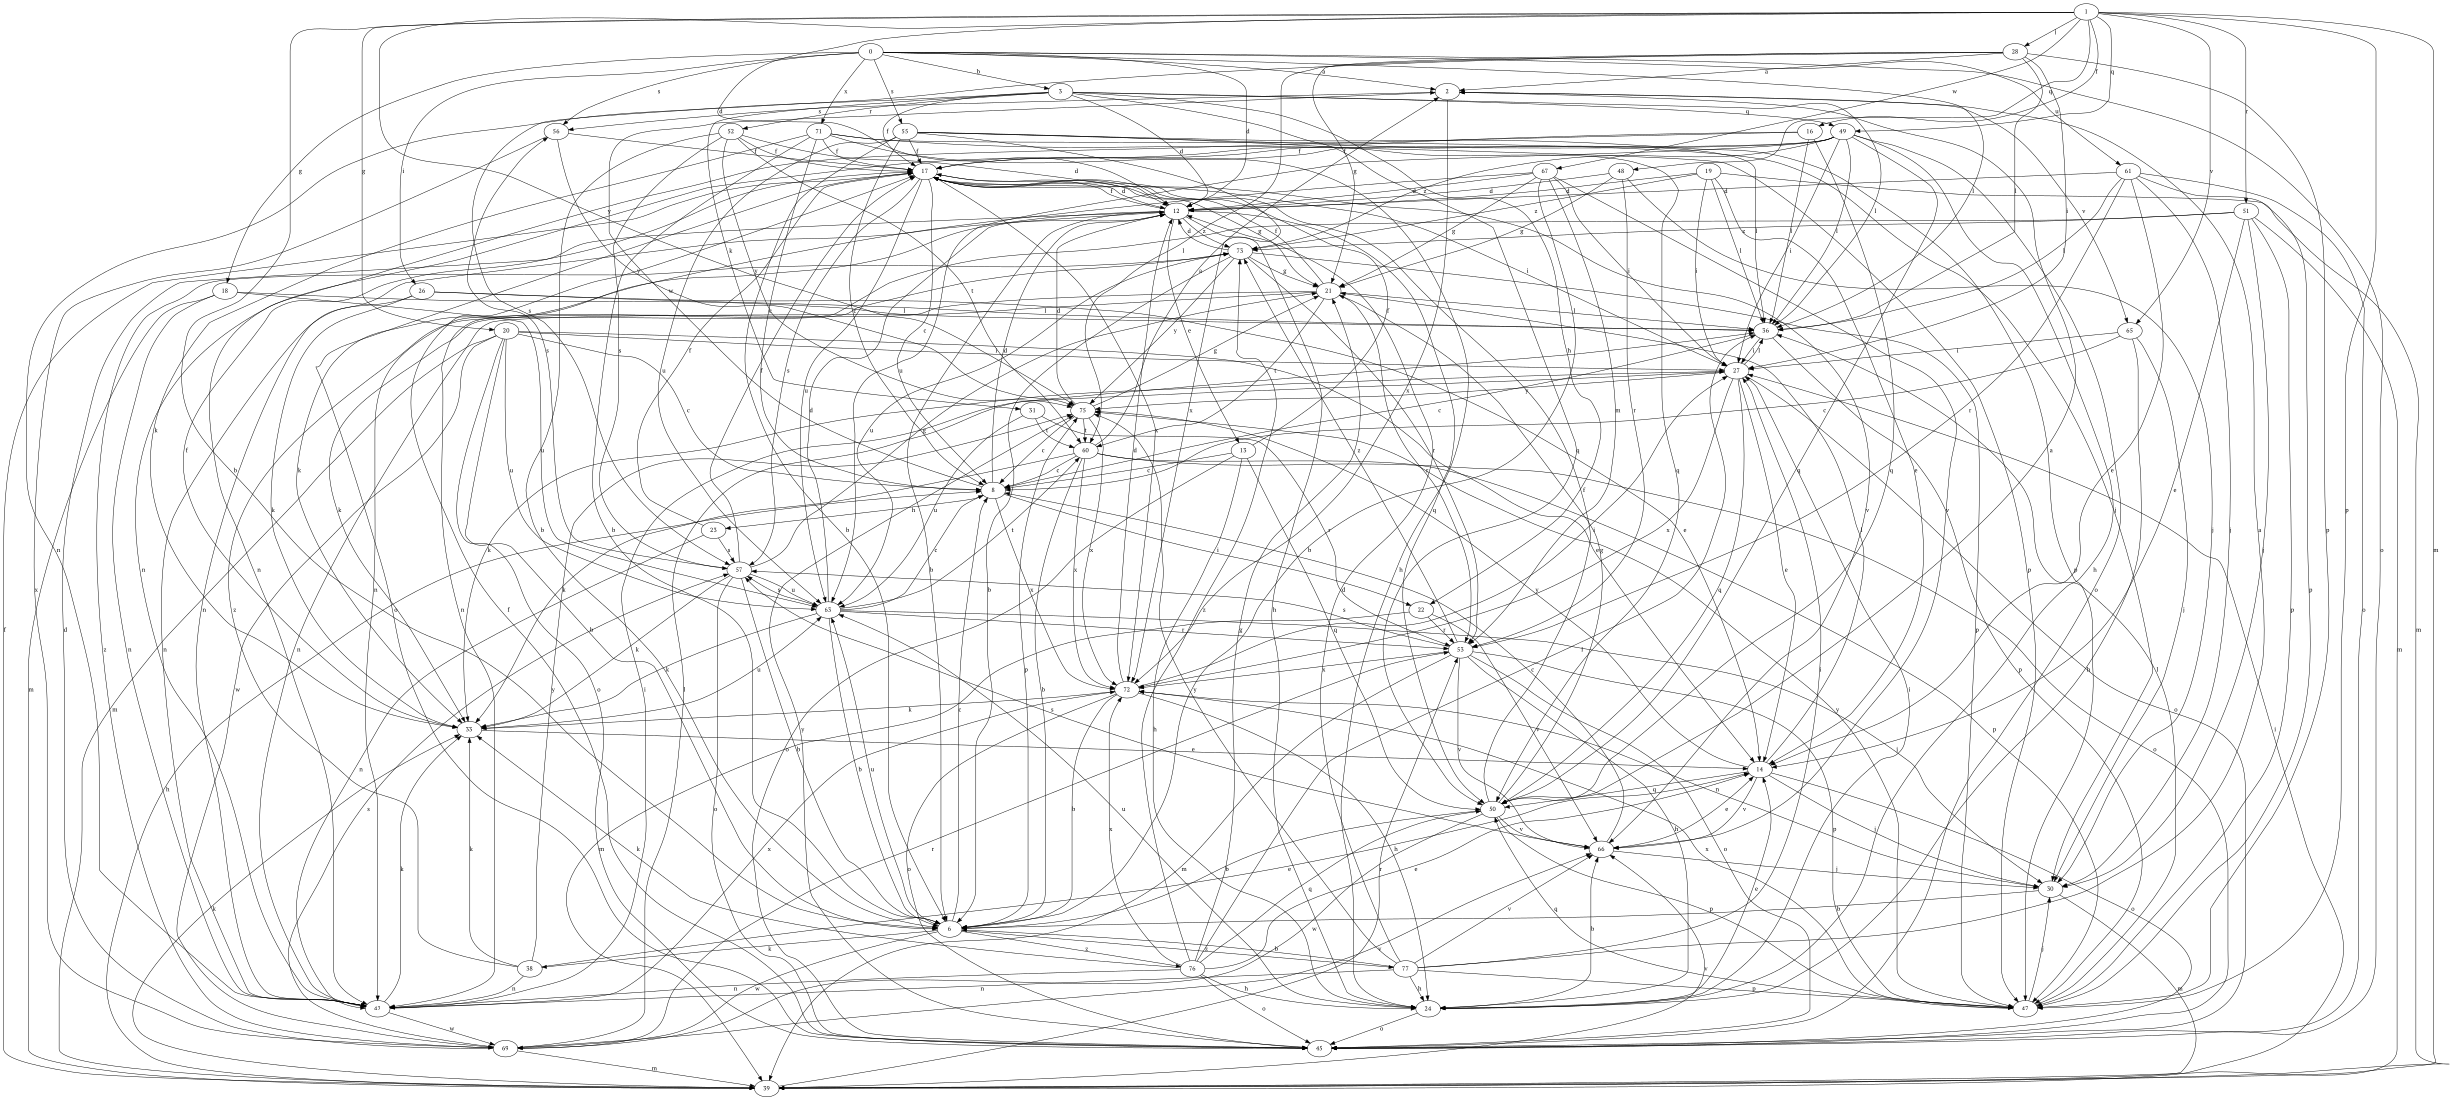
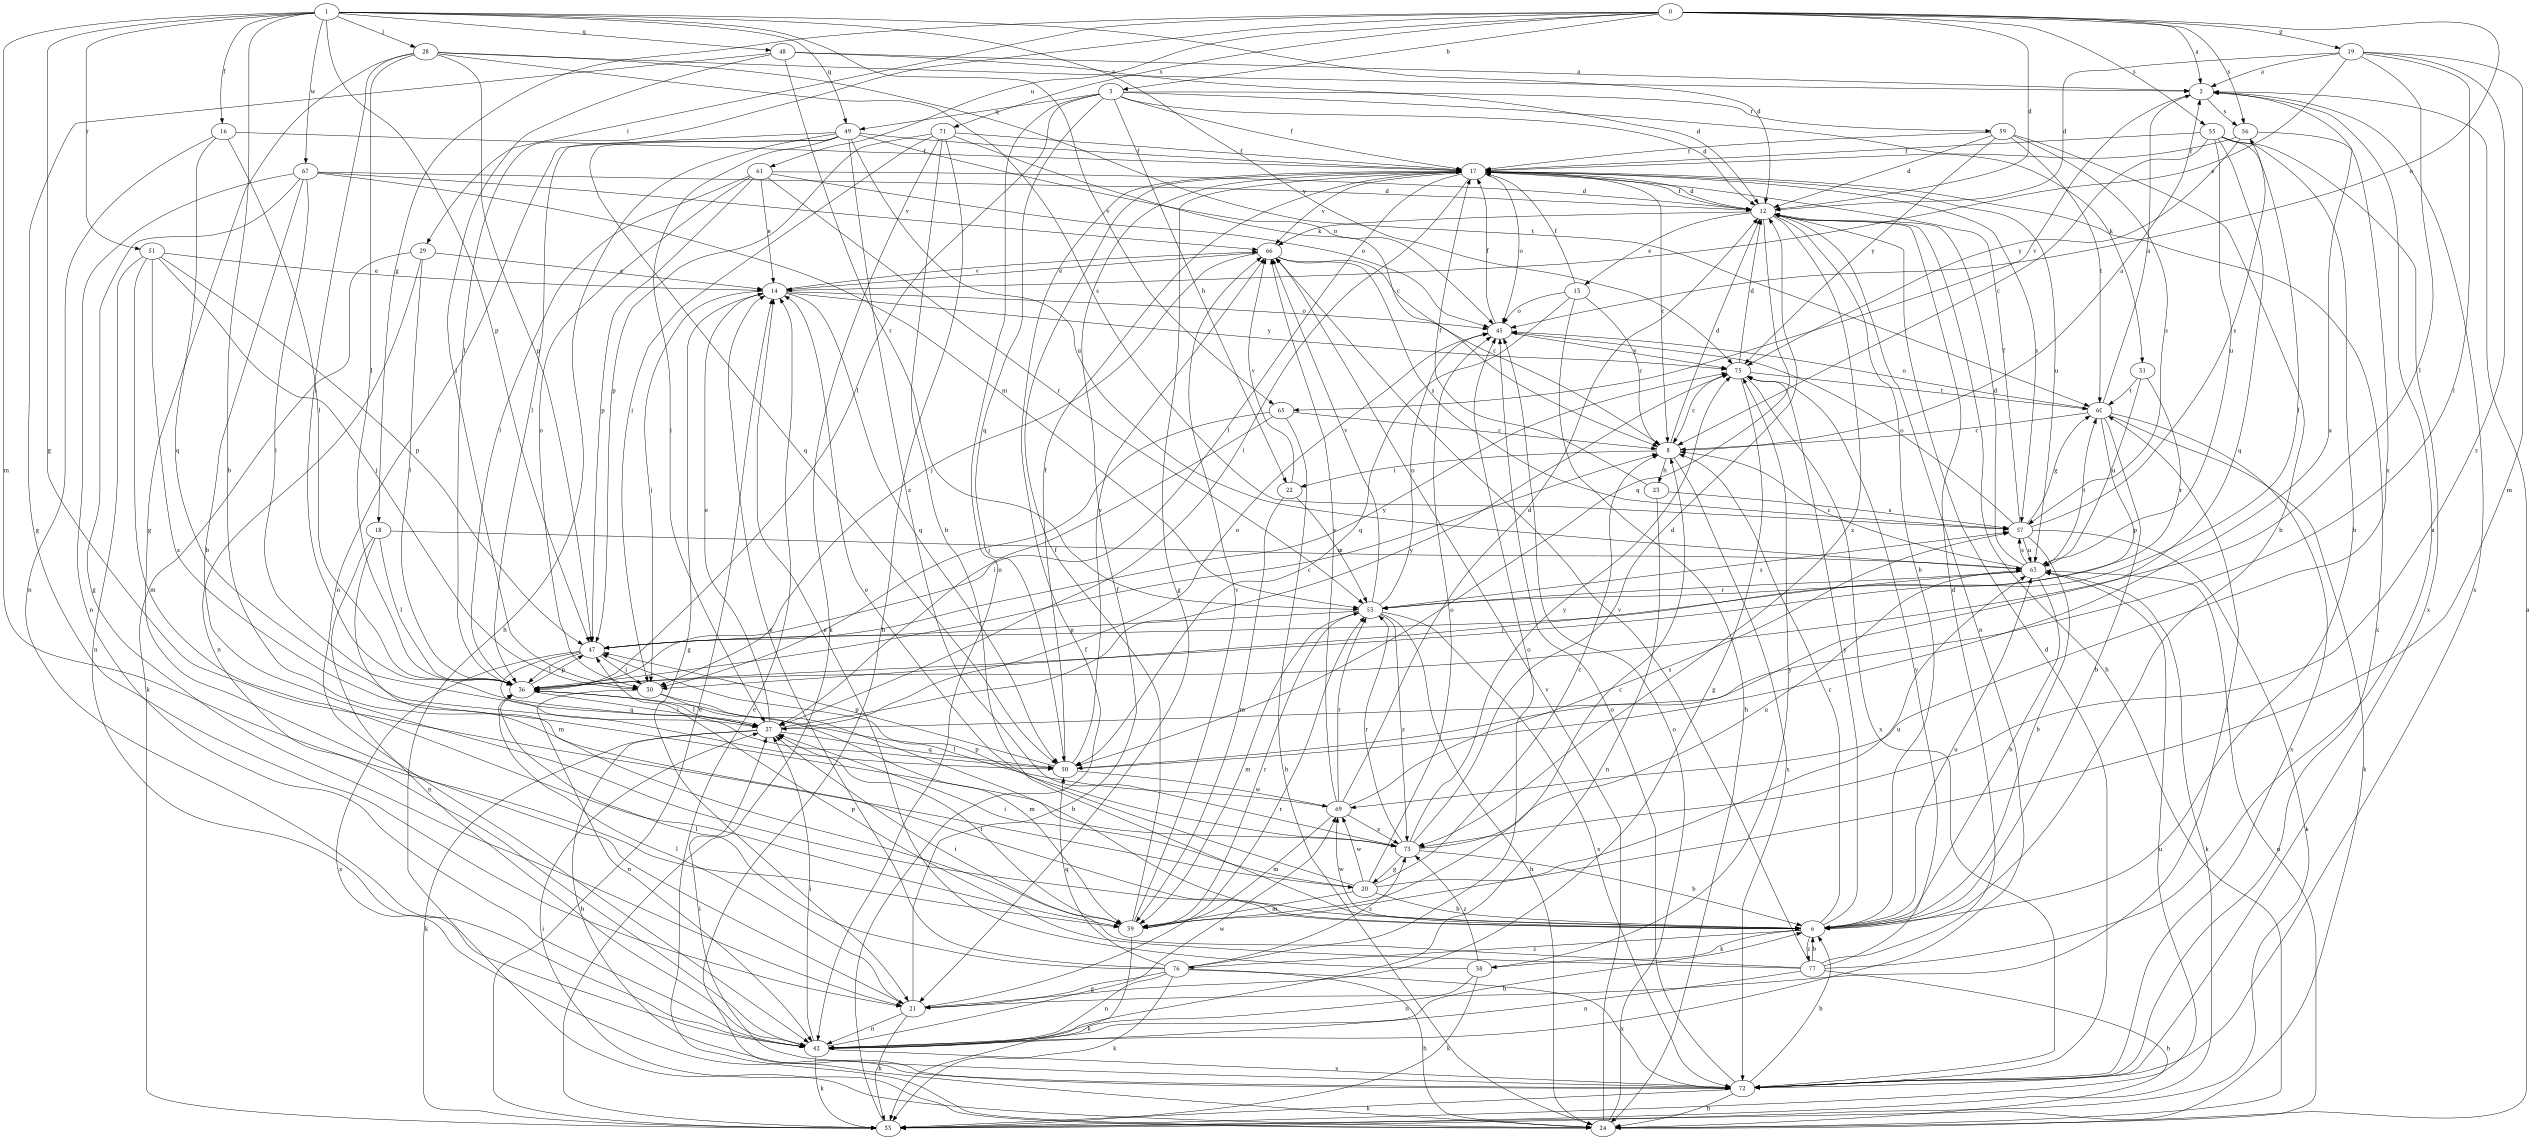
none -> (2010, 17)
none -> (2276, 65)
none -> (1490, 72)
(731, 132) -> (2003, 132)
(1839, 177) -> none
(1184, 251) -> (1533, 231)
(1280, 273) -> (1390, 869)
(422, 291) -> (423, 251)
(671, 291) -> (2122, 271)
(444, 319) -> (1527, 216)
(1003, 375) -> (2054, 469)
(1580, 511) -> none
(1668, 530) -> (583, 909)
(1862, 530) -> (689, 650)
(2231, 530) -> (541, 431)
none -> (1074, 561)
(1026, 670) -> (1845, 650)
(1622, 755) -> (609, 857)
(168, 789) -> (1621, 690)
(1222, 868) -> (1319, 1023)
(1593, 929) -> (1547, 690)
none -> (2526, 935)
